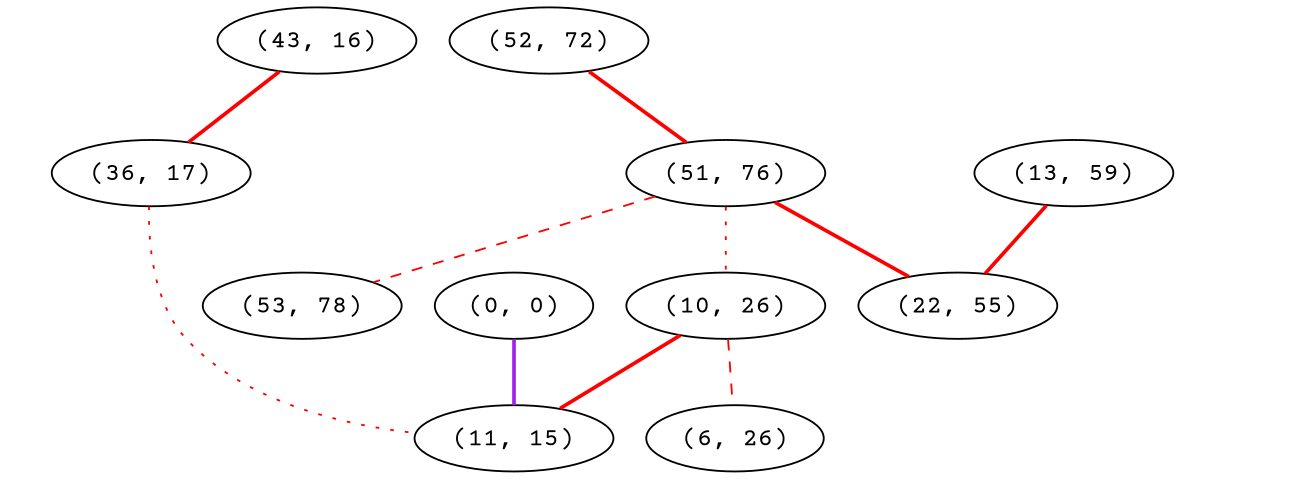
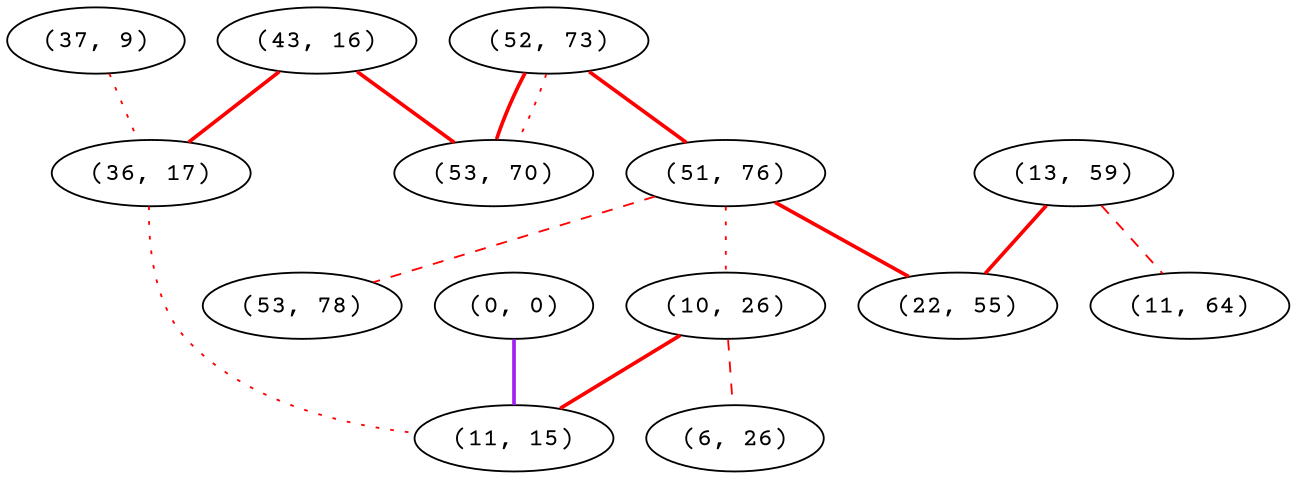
none -> (96, 41)
(549, 41) -> (549, 41)
none -> (494, 173)
none -> (1190, 306)
